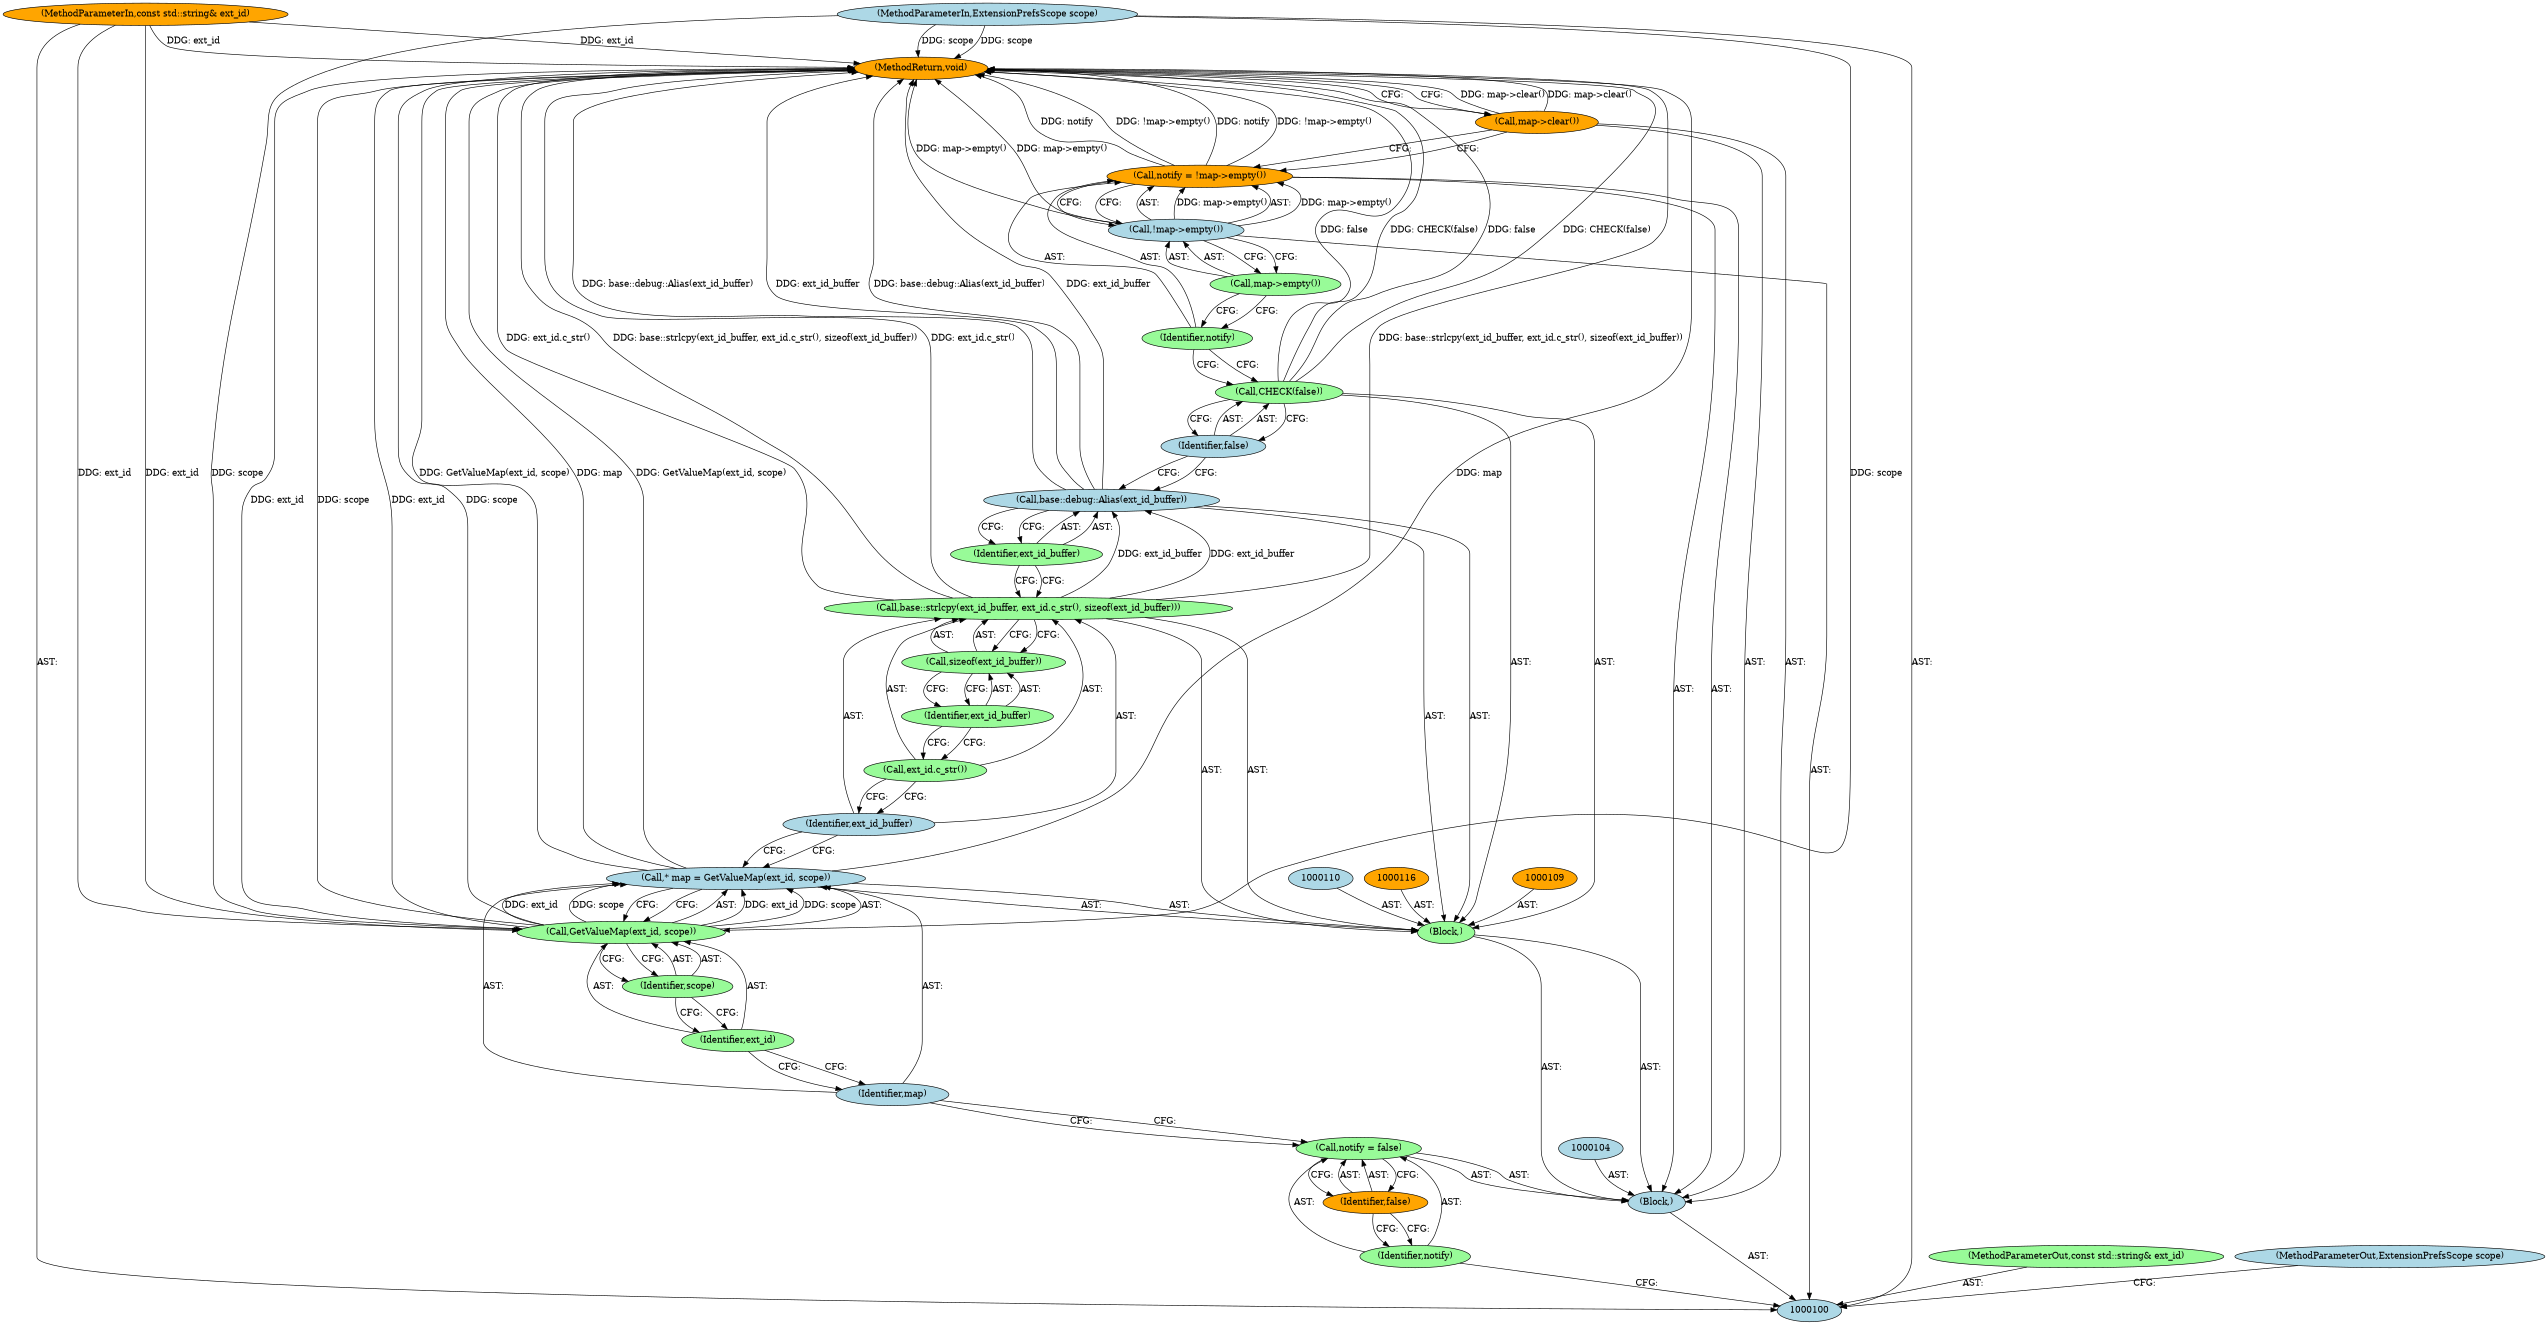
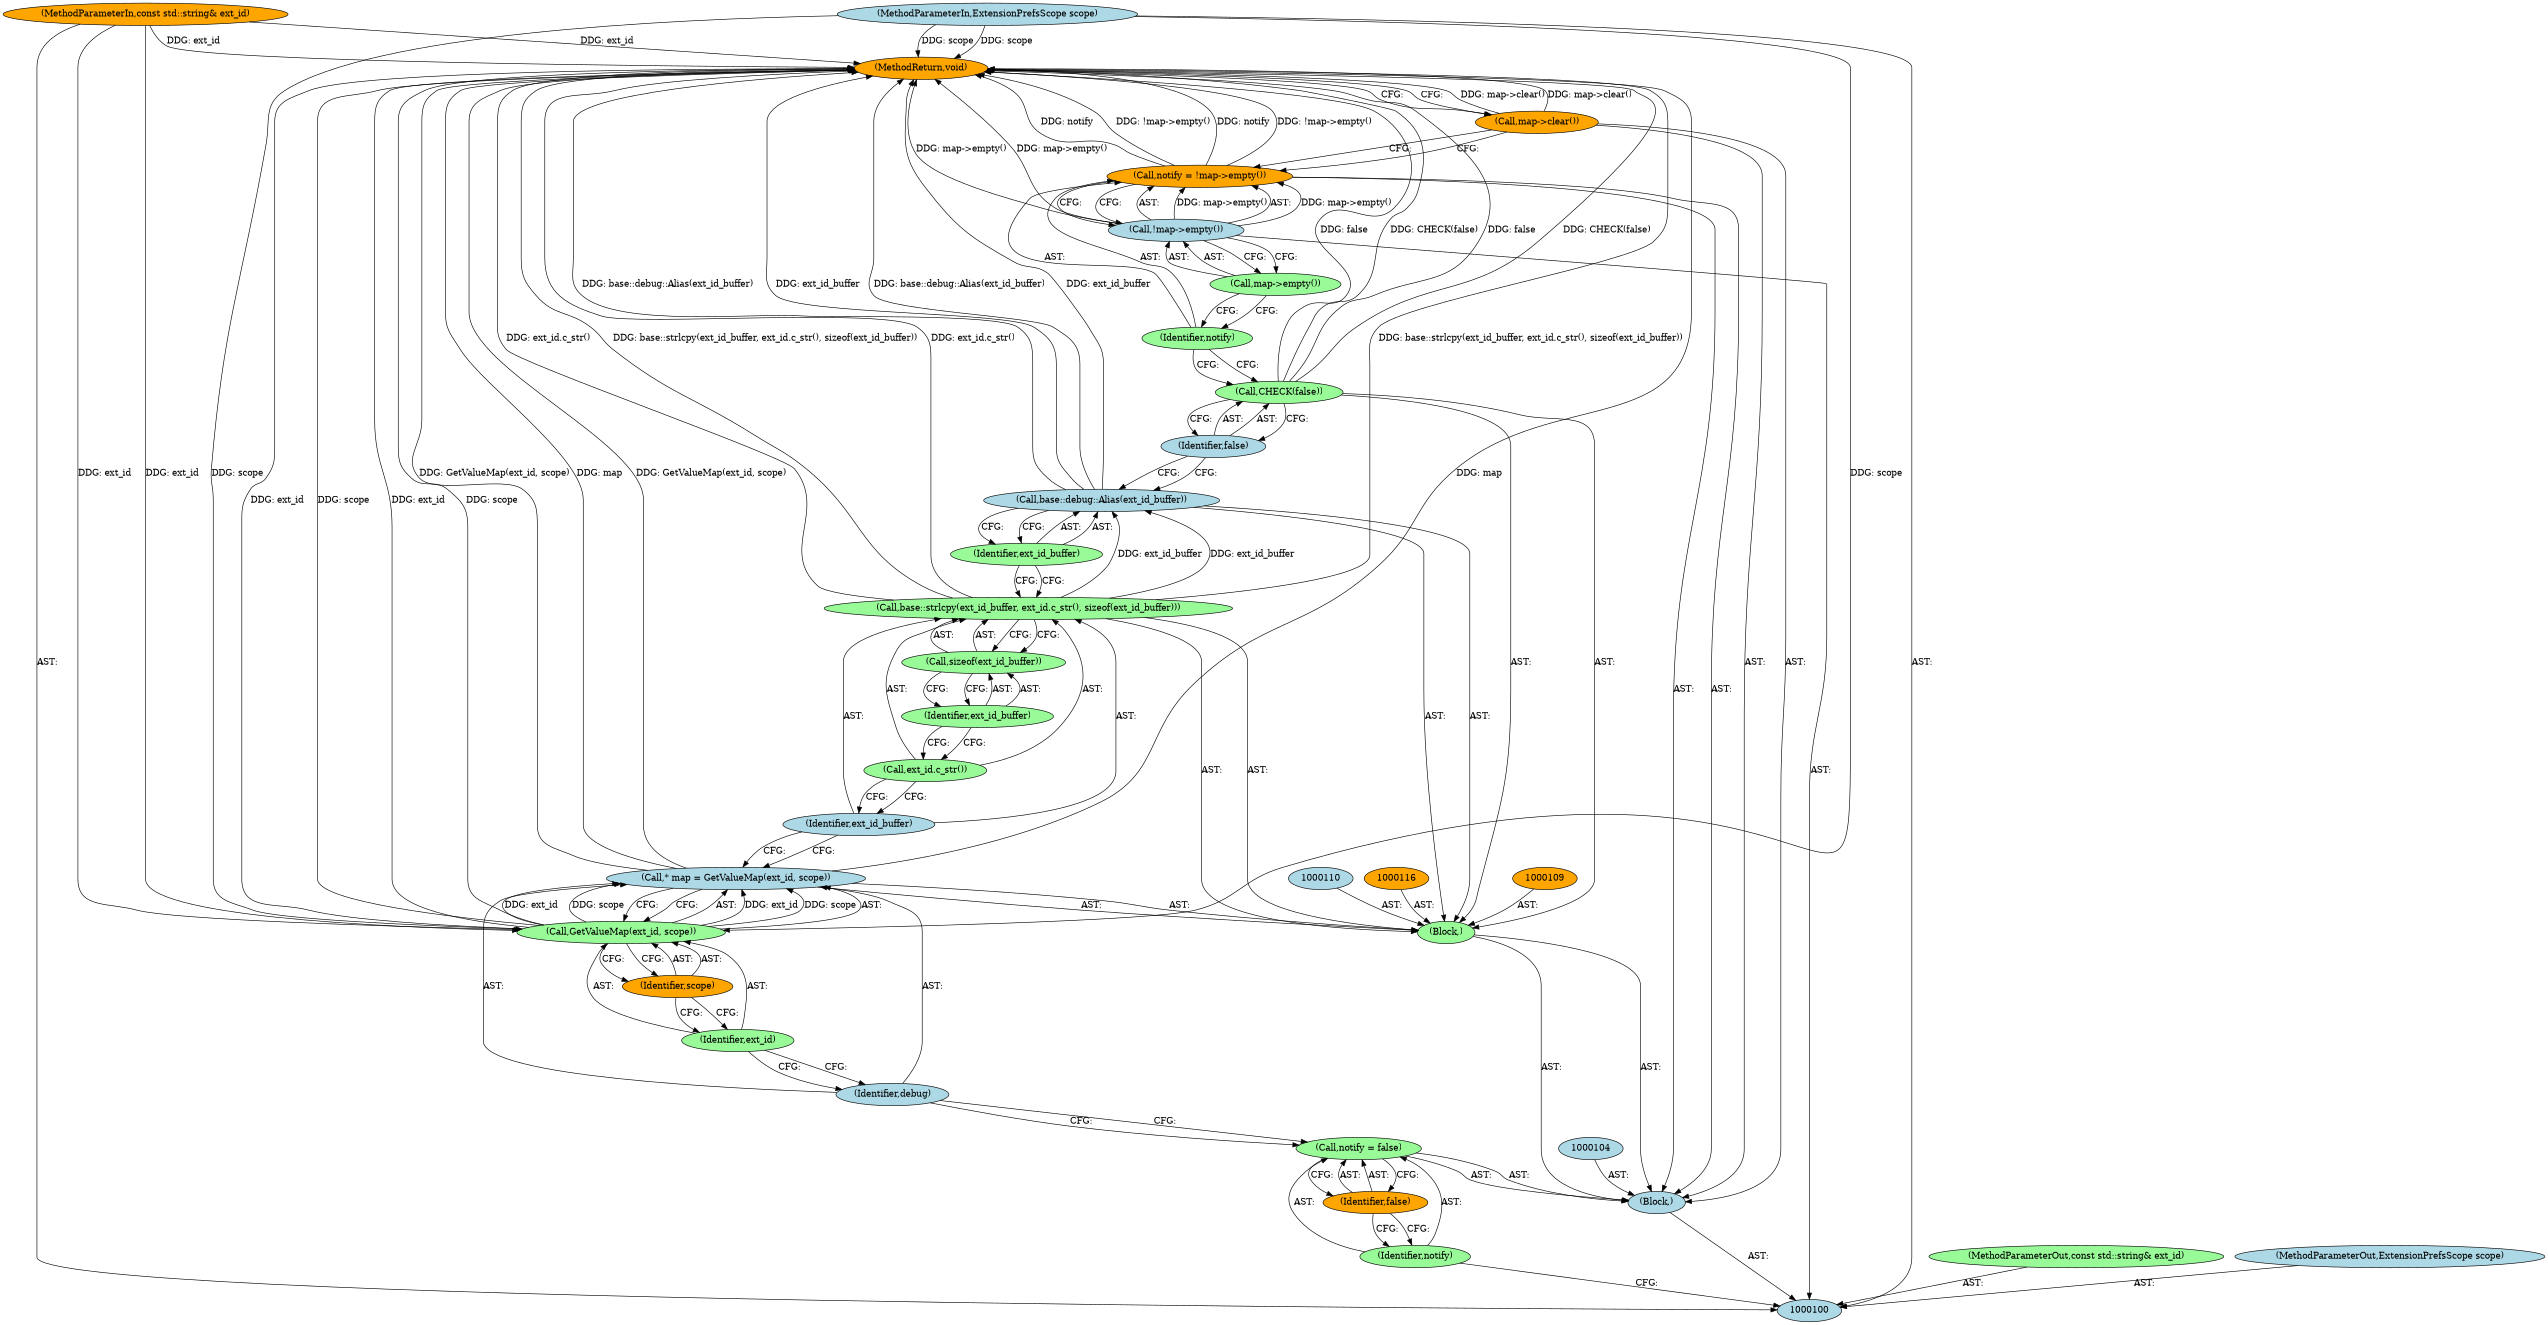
(678, 987) -> (678, 987)
(892, 1095) -> (892, 1095)
(2146, 1284) -> (2146, 1284)
